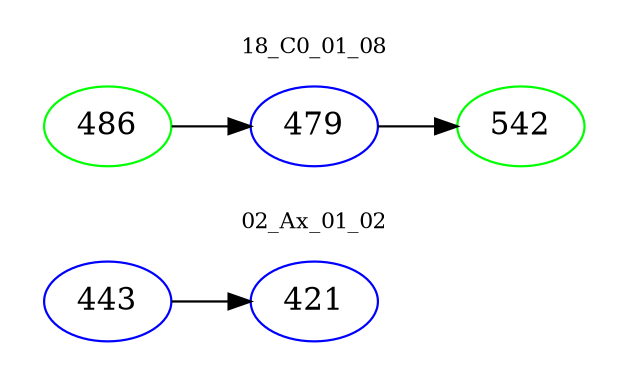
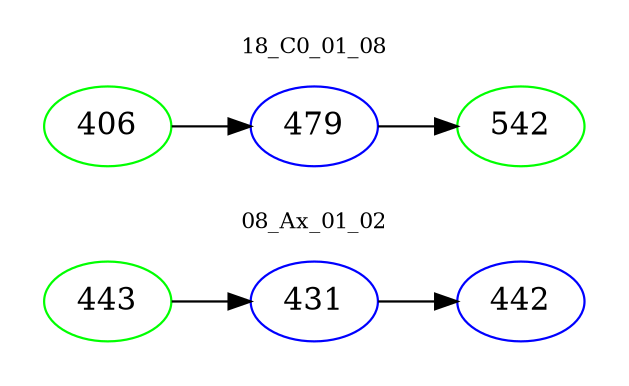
(108, 126) -> (108, 126)
(314, 223) -> (314, 223)
(108, 301) -> (108, 301)
(314, 301) -> (314, 301)
none -> (521, 301)
